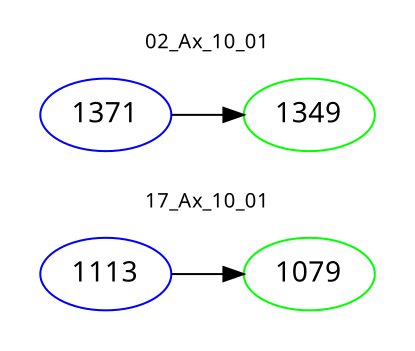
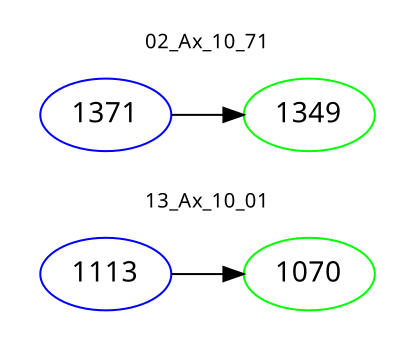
(208, 43) -> (208, 43)
(208, 203) -> (208, 203)
(309, 274) -> (309, 274)
